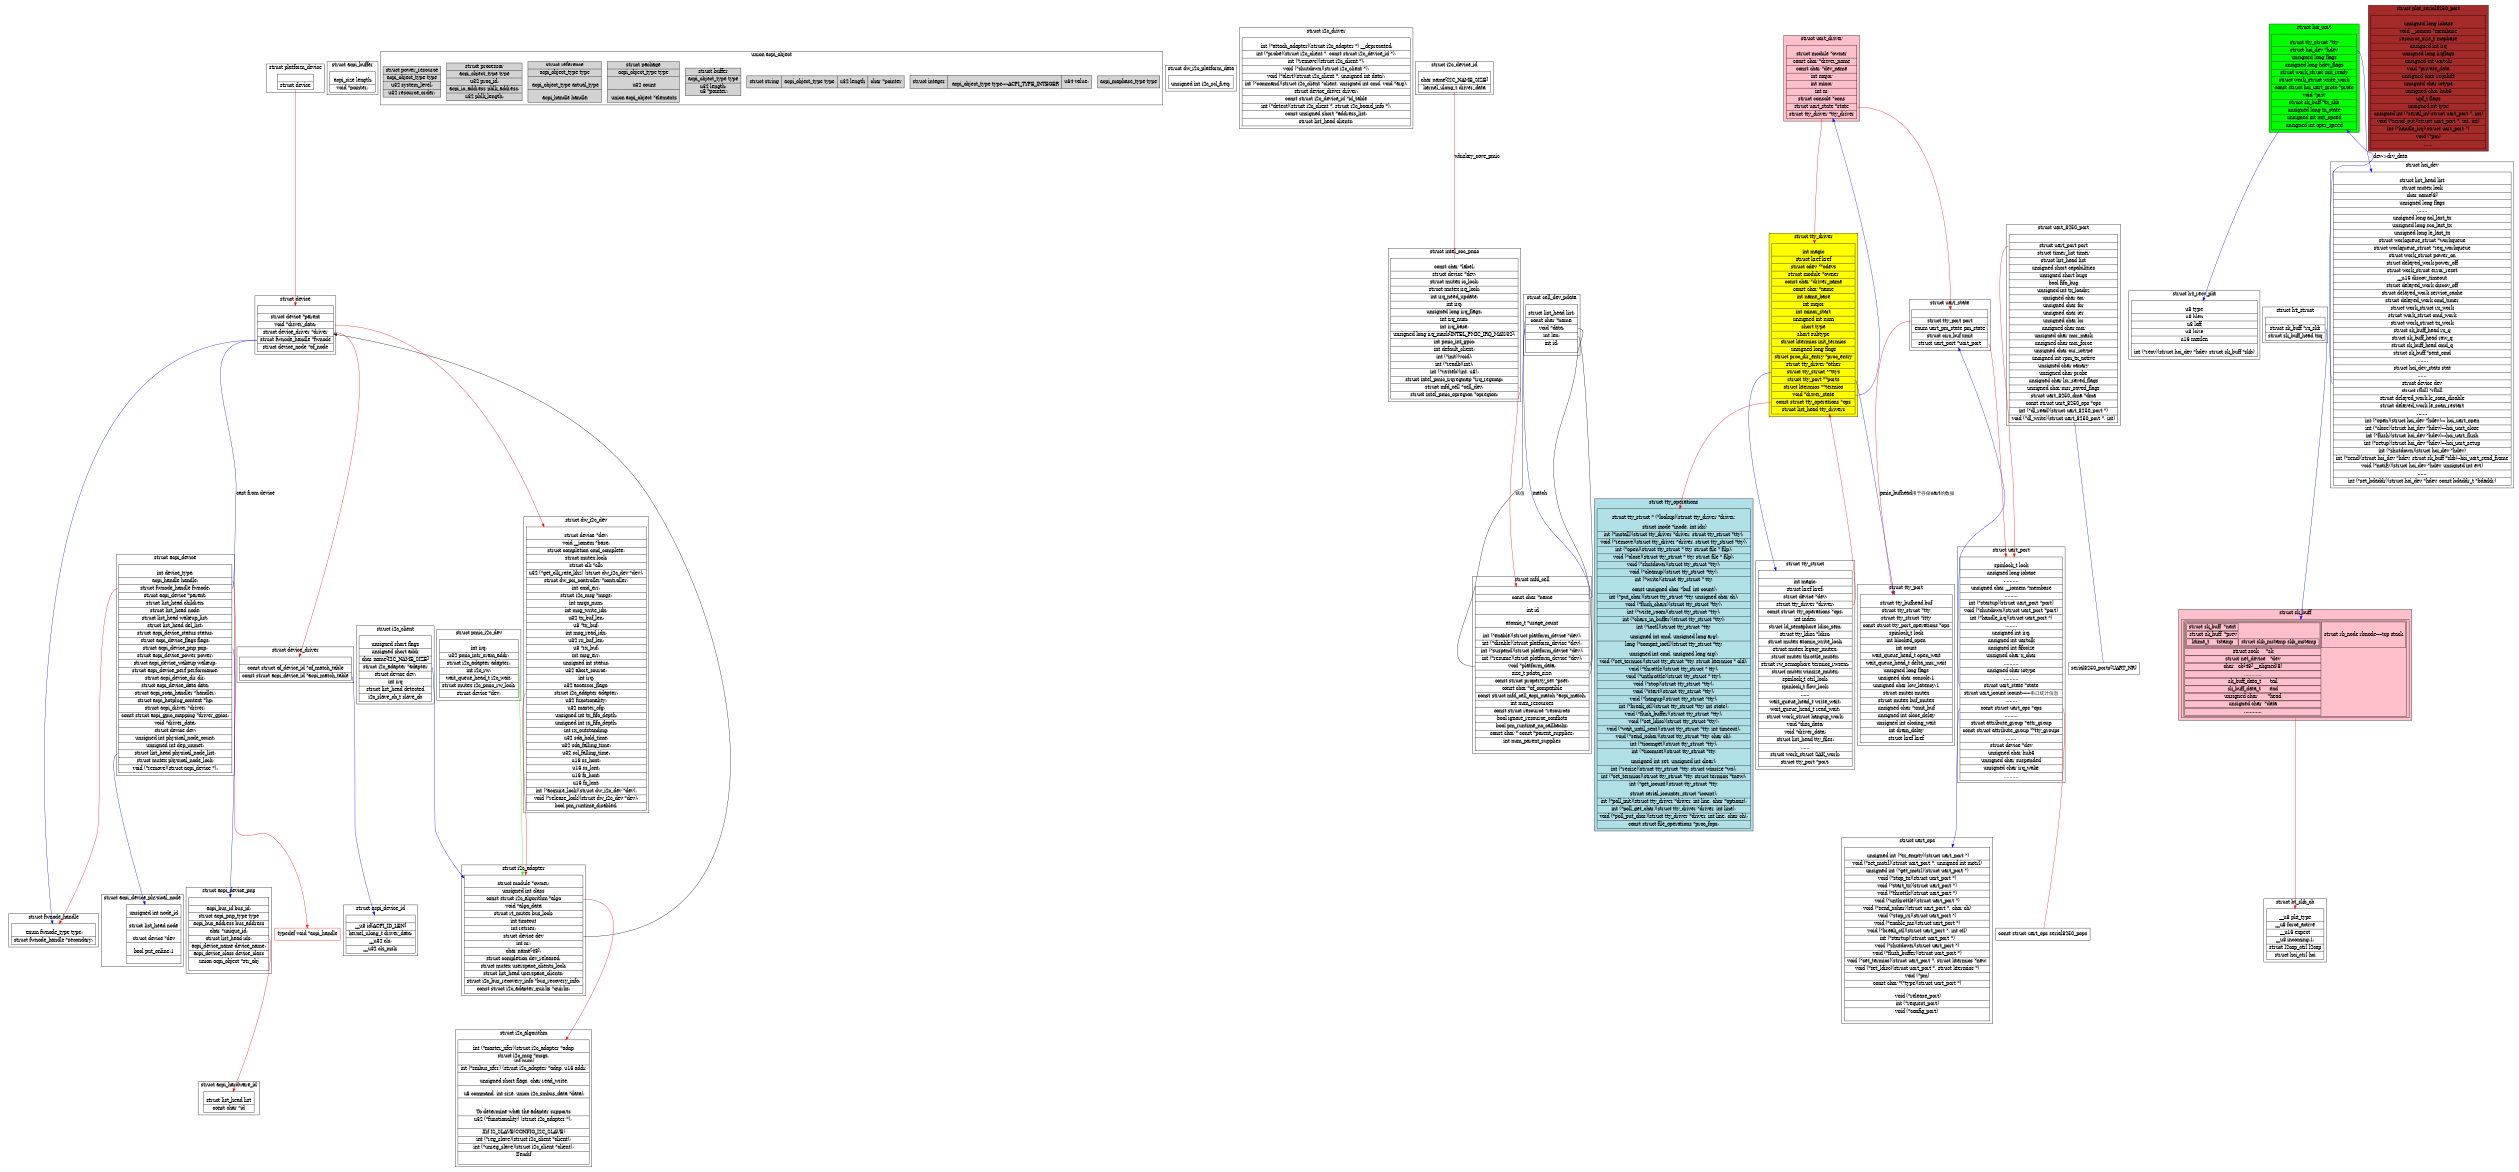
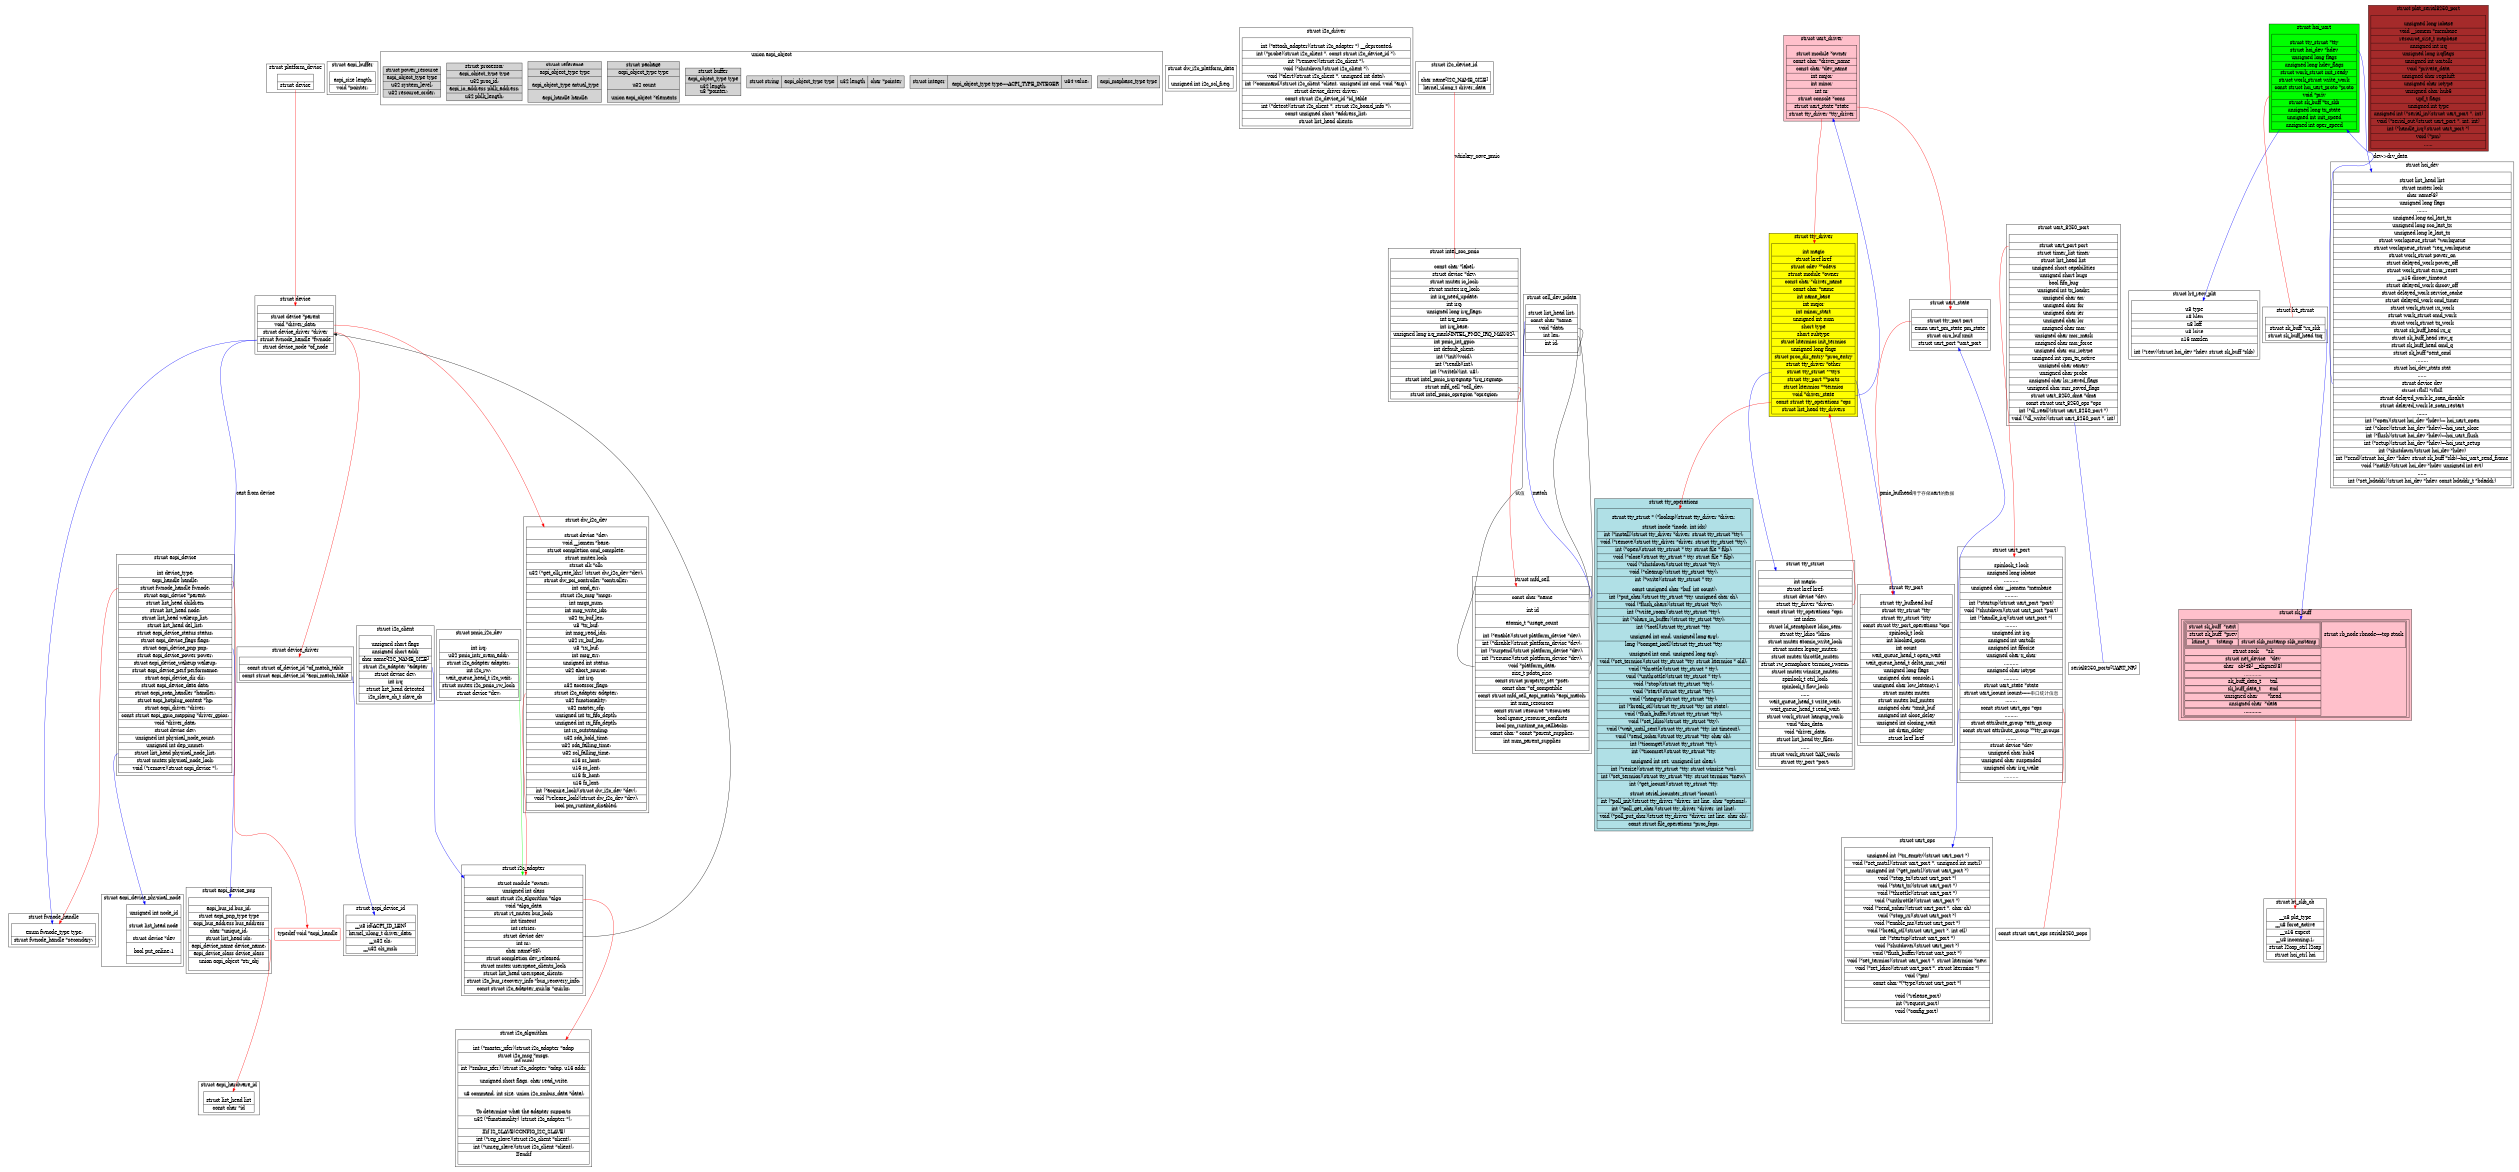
none -> (2273, 206)
(2000, 449) -> none
